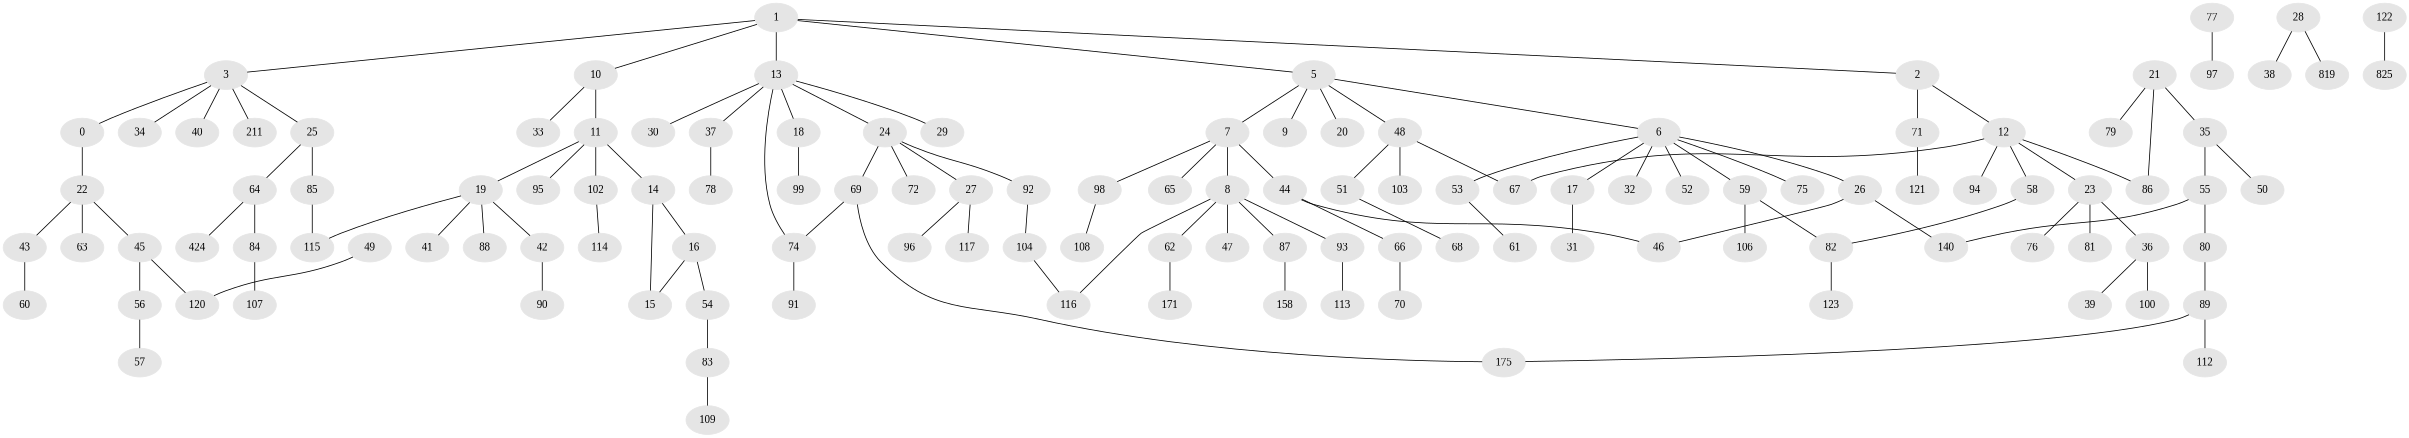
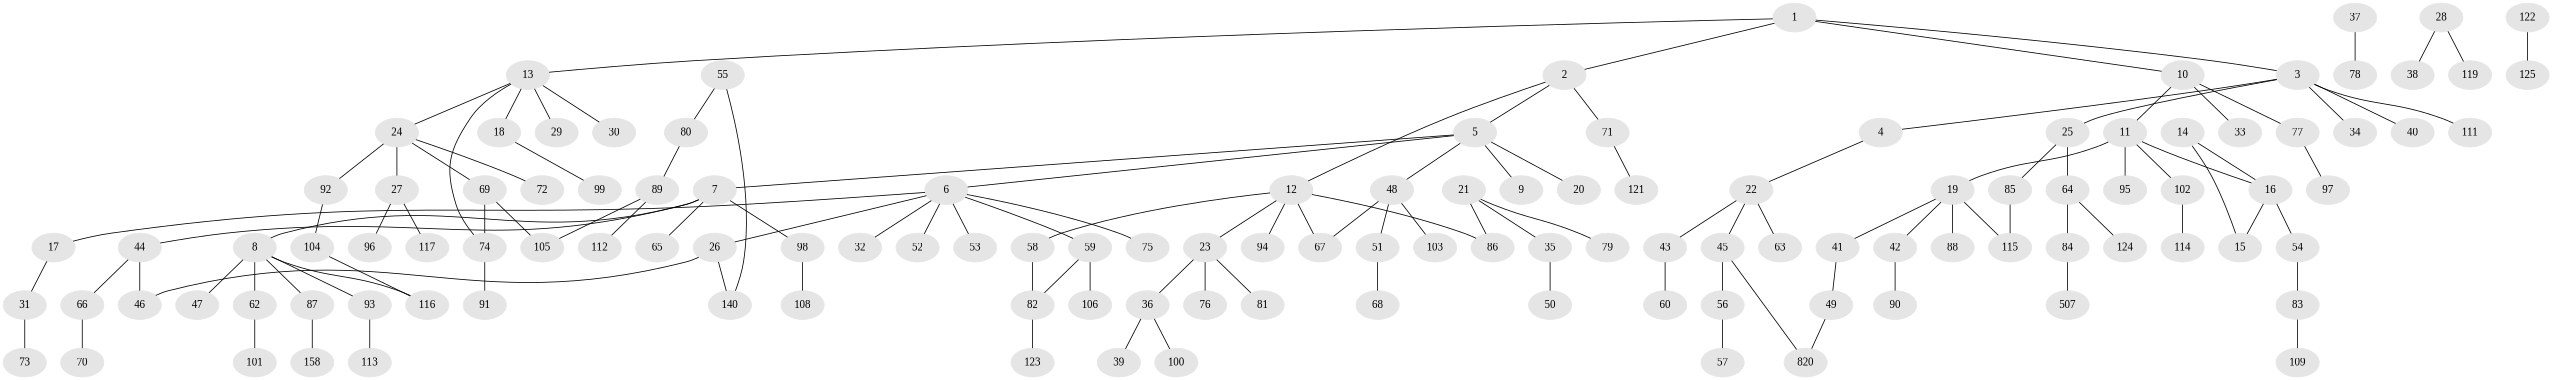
(1045, 46) -> (1520, 104)
(2327, 75) -> (2470, 75)
(2385, 75) -> (2528, 75)
(743, 104) -> none
none -> (2240, 104)
(82, 133) -> (1881, 133)
(255, 133) -> (2470, 133)
(624, 161) -> (2196, 164)
(2205, 161) -> none
(197, 248) -> (2125, 248)
(1515, 248) -> none
none -> (1834, 276)
(197, 305) -> (1806, 363)
(255, 305) -> (2068, 305)
(1170, 305) -> (255, 363)
none -> (25, 363)
(1504, 363) -> (542, 248)
